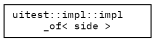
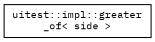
(78, 21) -> (78, 21)
